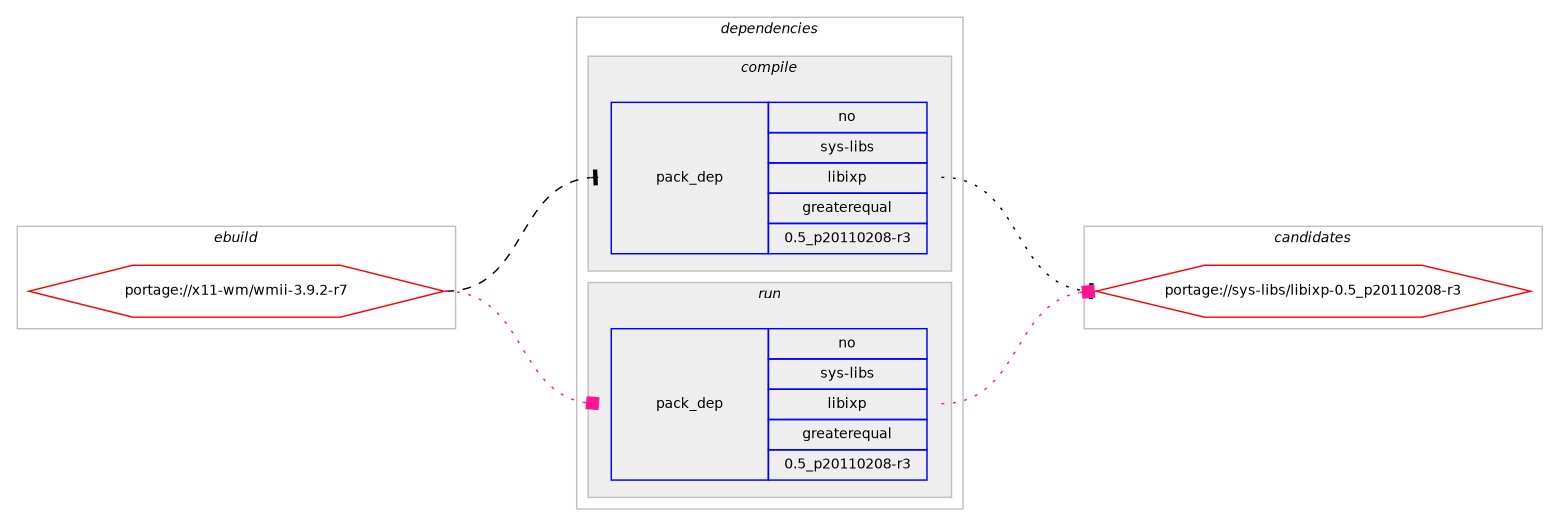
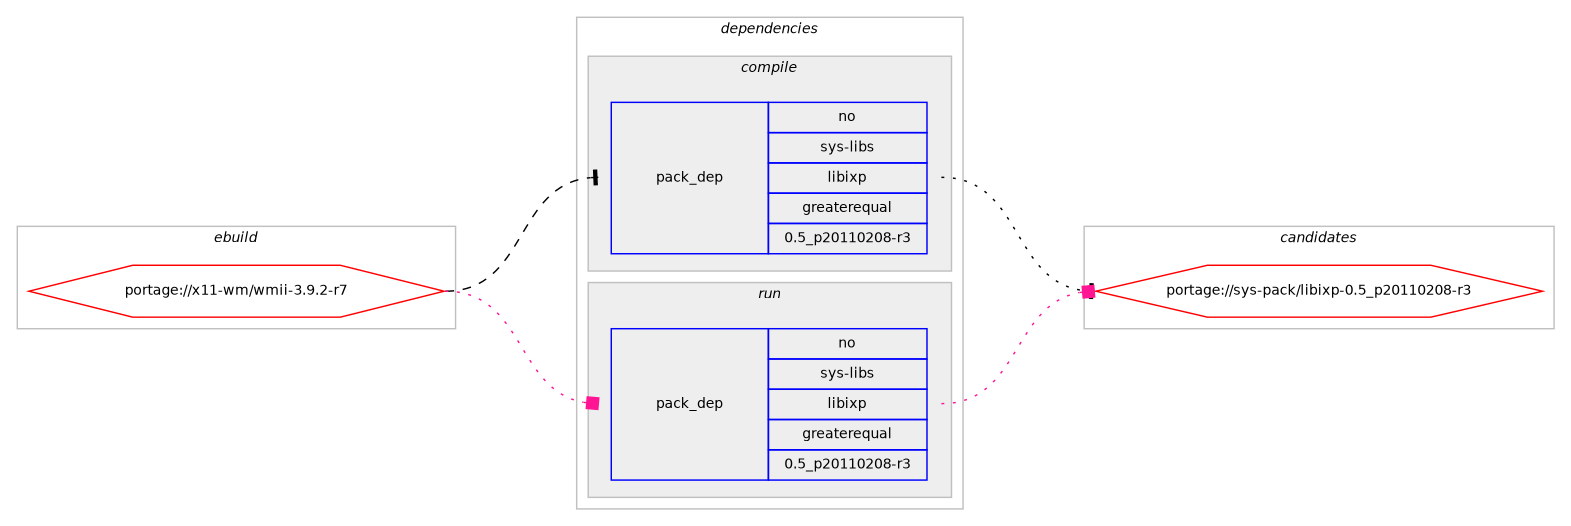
(1313, 291) -> (1319, 291)
